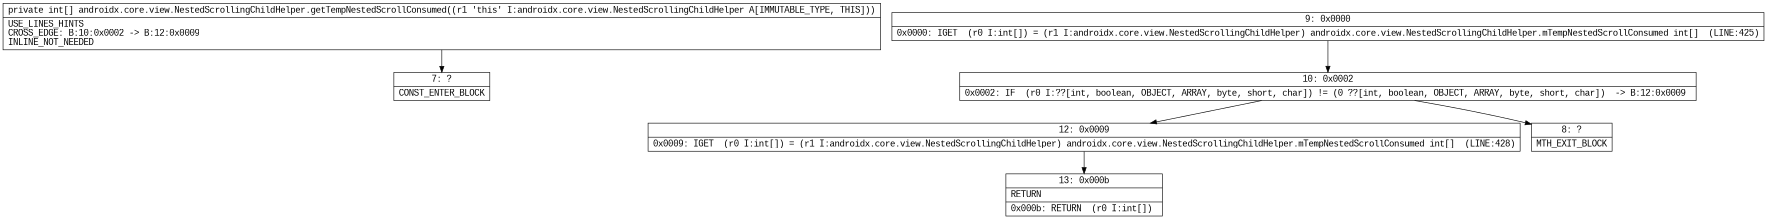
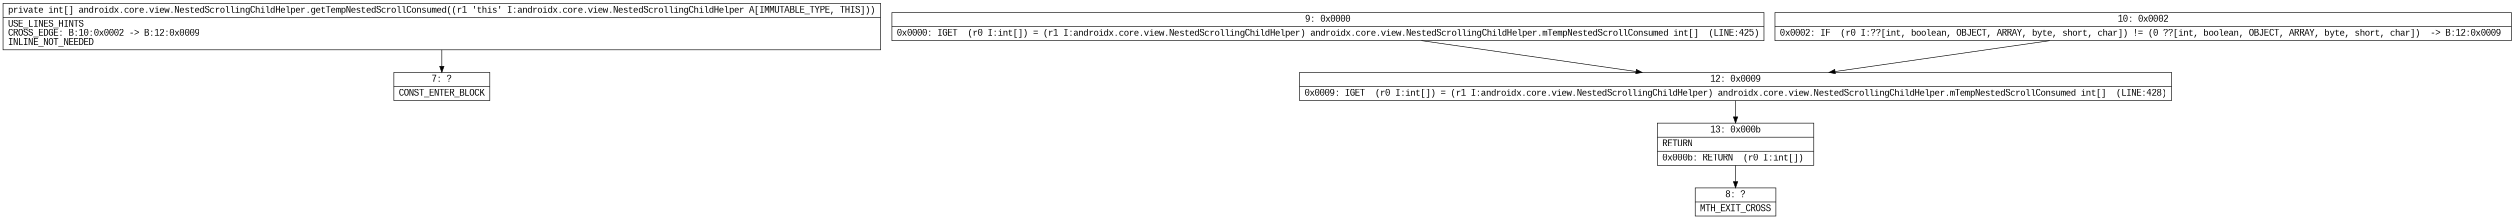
(1328, 53) -> (1529, 56)
(1470, 111) -> (1736, 174)
(1572, 144) -> (1736, 209)
